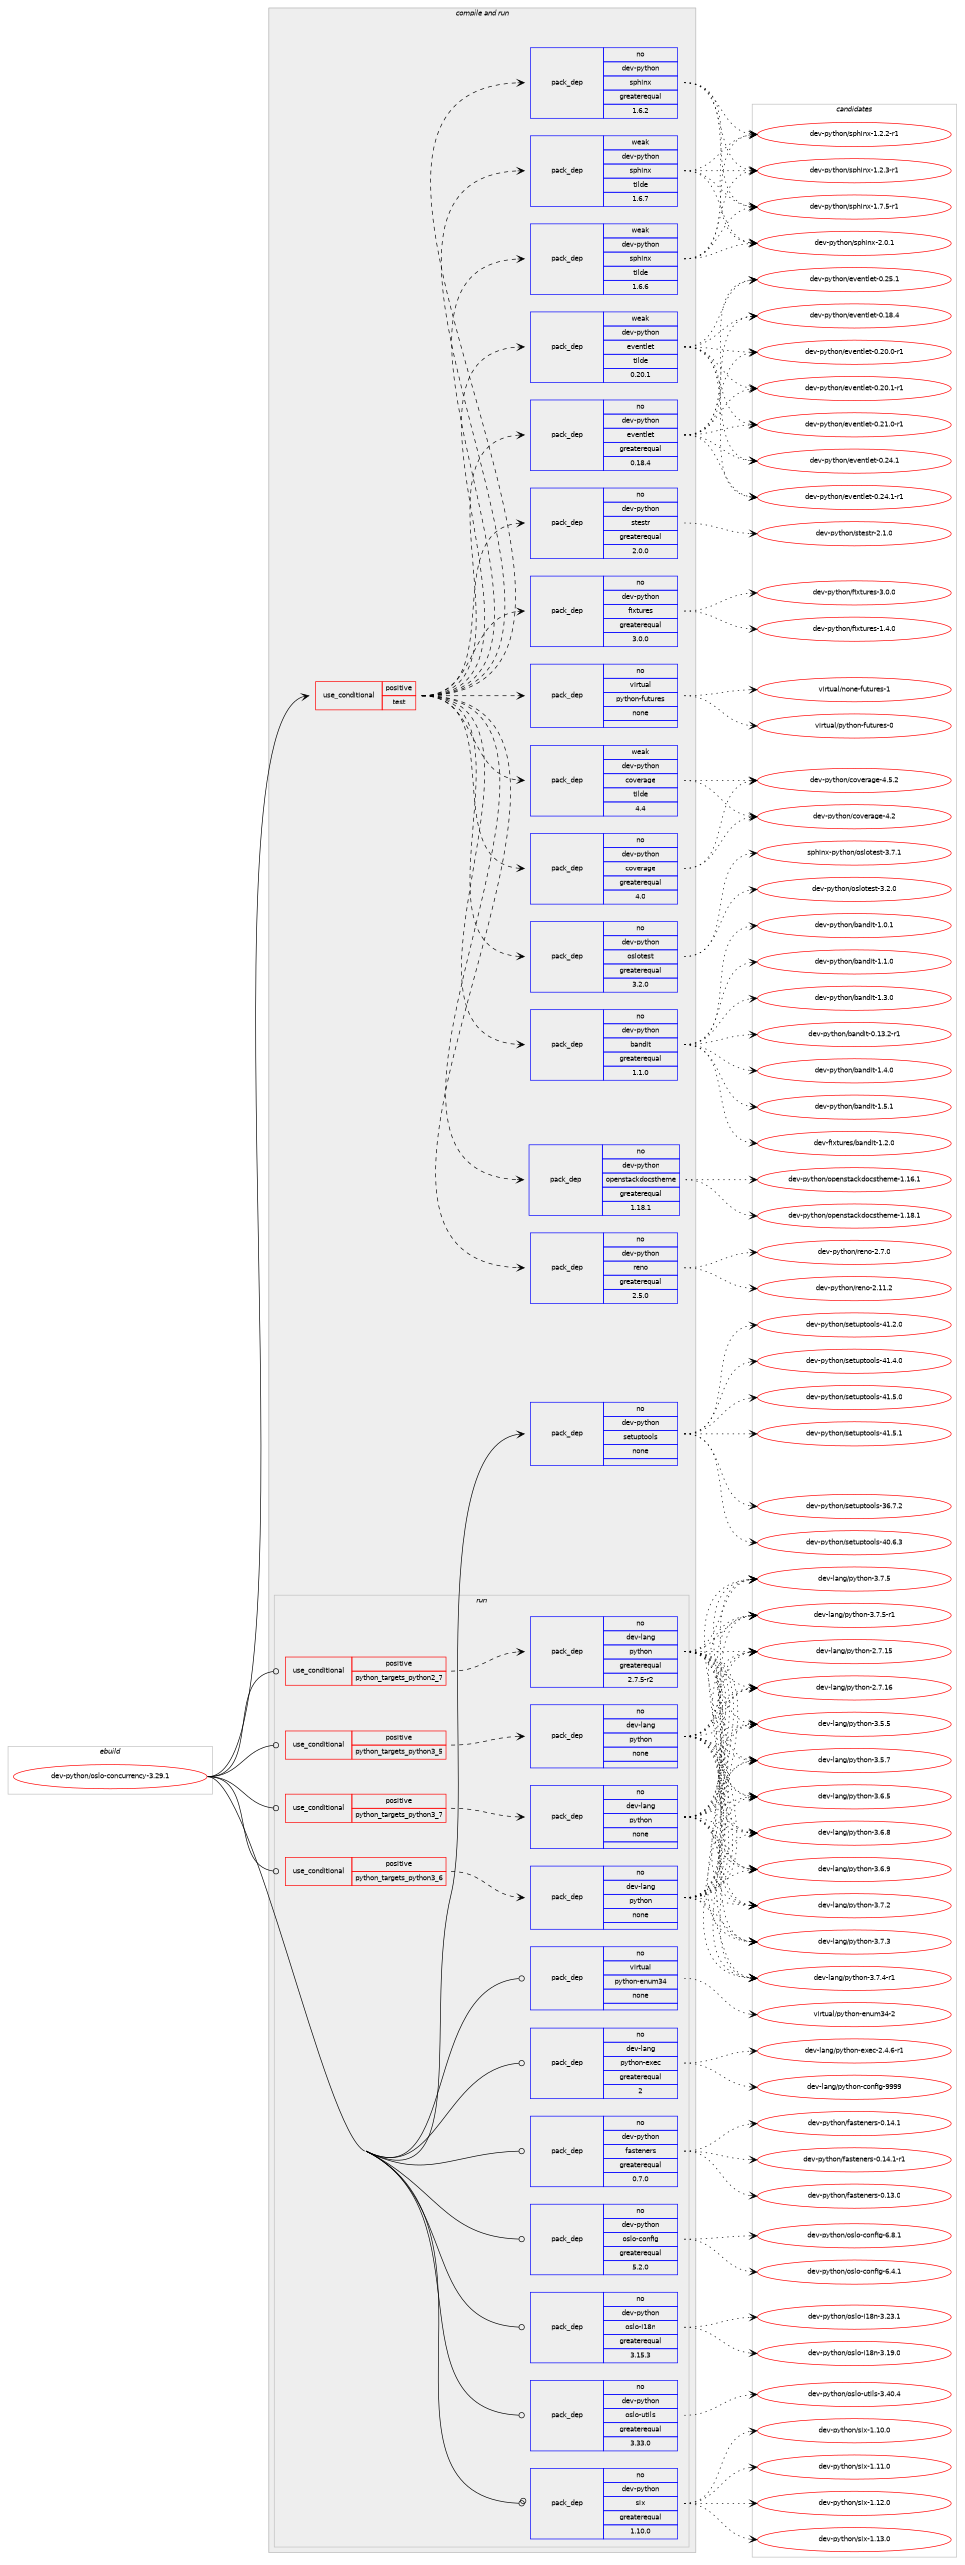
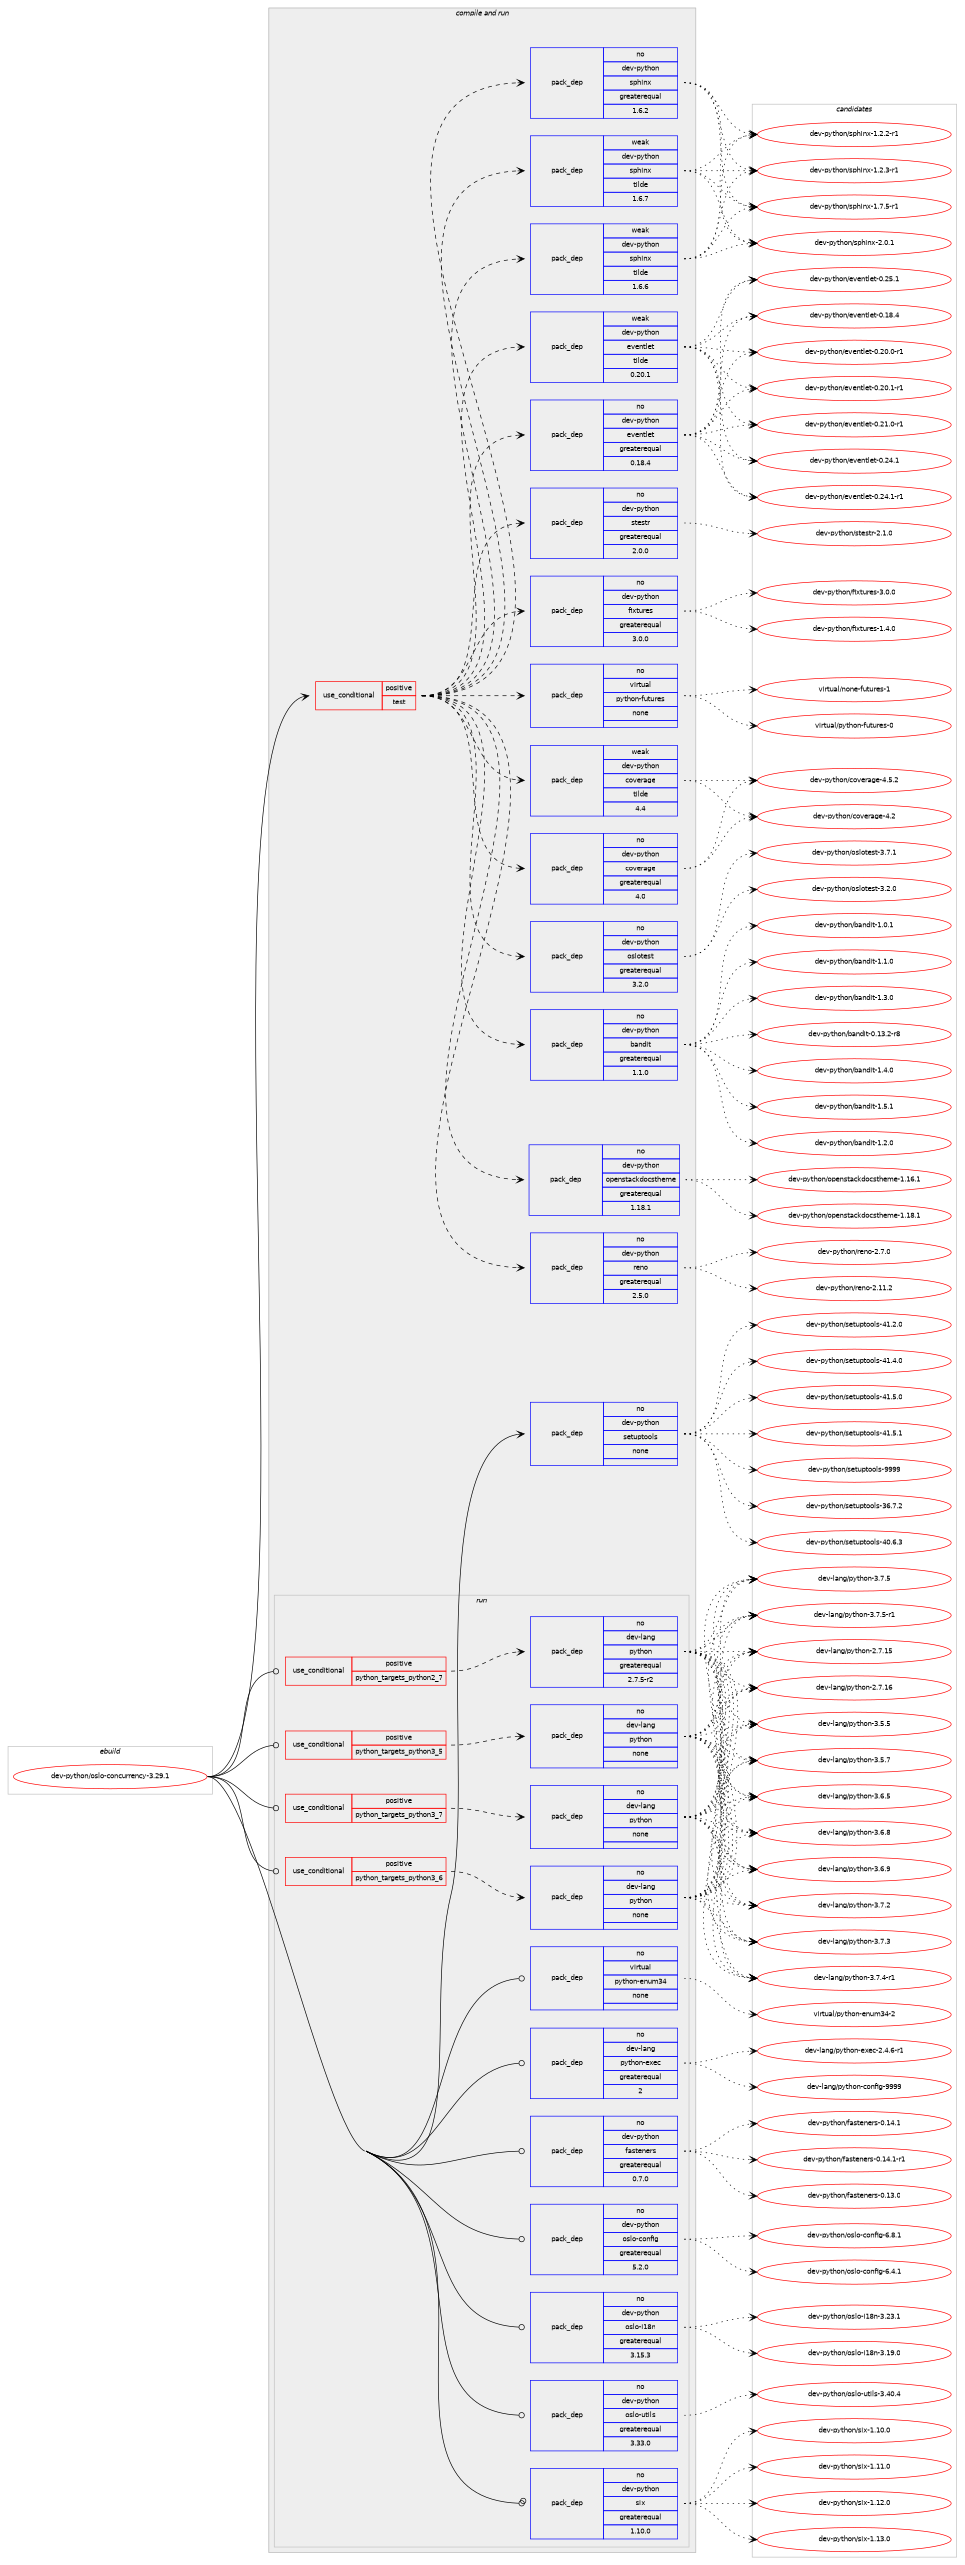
(854, 853) -> (854, 853)
(854, 1035) -> (854, 1035)
(854, 1143) -> (854, 1143)
none -> (854, 1470)
